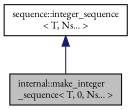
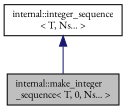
(66, 20) -> (63, 20)
